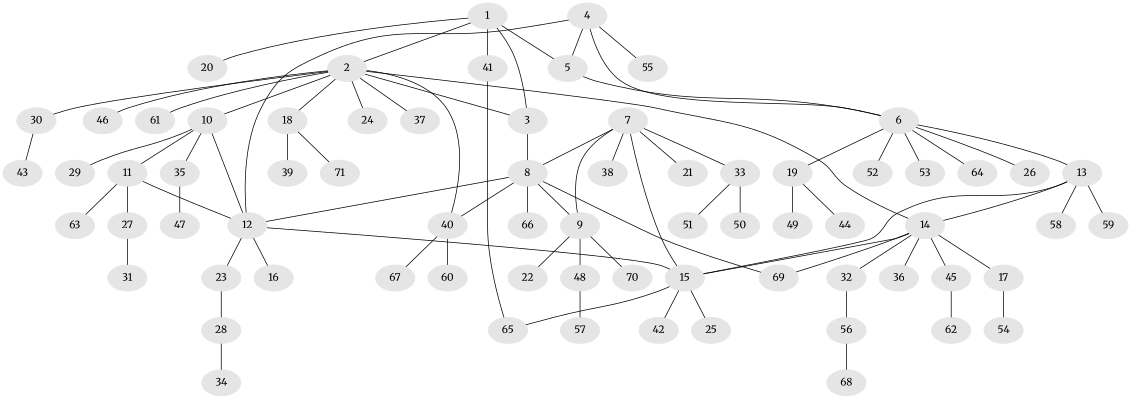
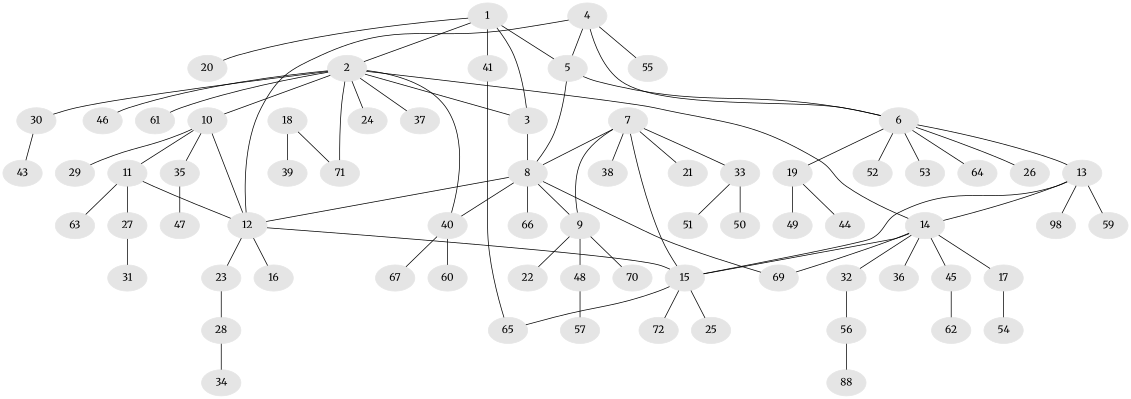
(317, 95) -> (340, 121)
none -> (558, 124)
(1056, 226) -> (1056, 226)
(659, 330) -> (659, 330)
(846, 383) -> (846, 383)
